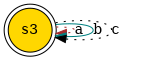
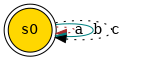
(30, 30) -> (30, 30)
